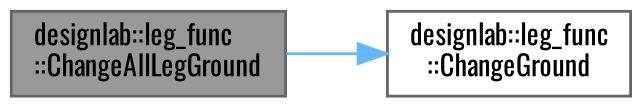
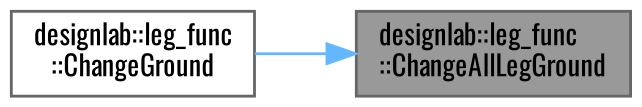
(322, 54) -> (291, 54)
